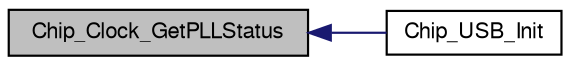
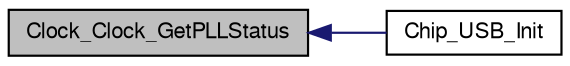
(158, 33) -> (158, 33)
